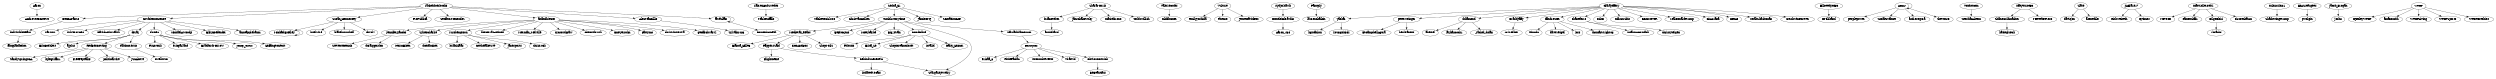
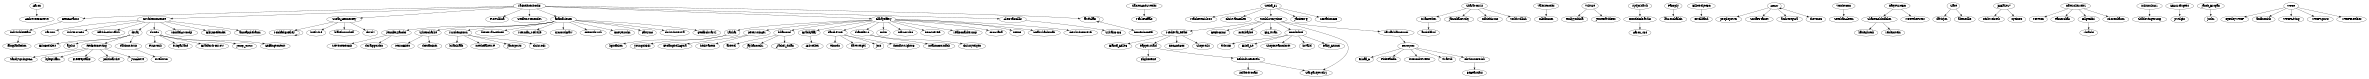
none -> (707, 13)
(1223, 19) -> none
none -> (1893, 33)
